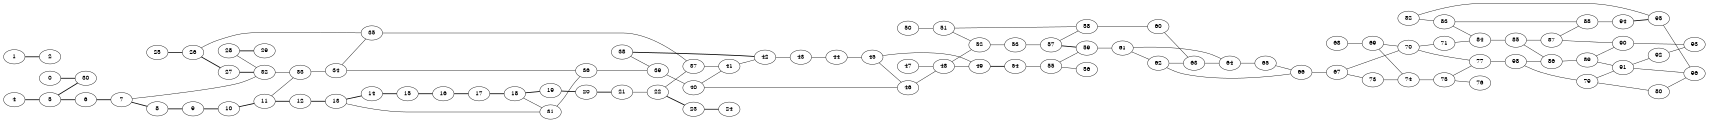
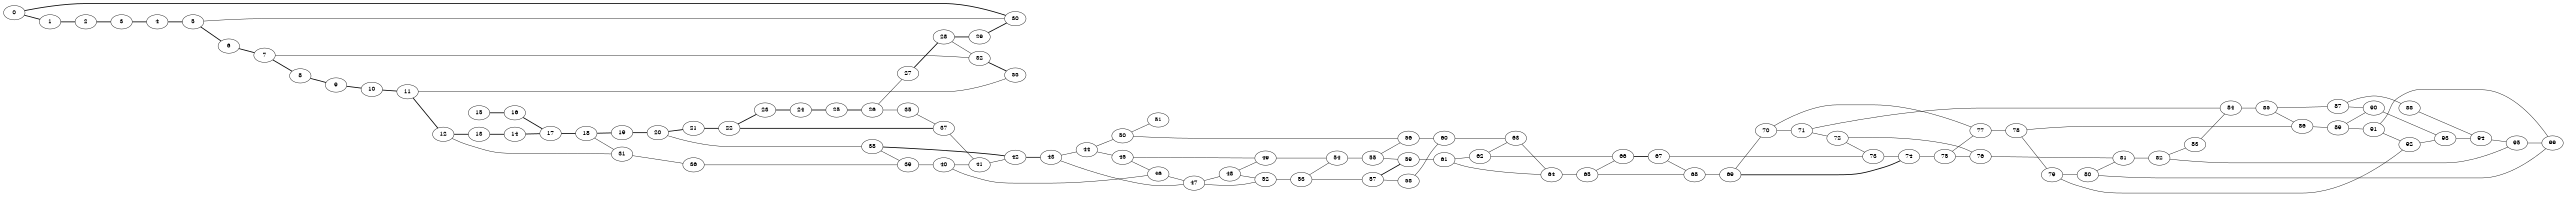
none -> (32, 17)
(1641, 20) -> (2499, 141)
none -> (122, 22)
(1516, 22) -> none
(1015, 27) -> none
none -> (997, 28)
(962, 37) -> (1230, 185)
(783, 57) -> (1033, 157)
(1373, 60) -> (1677, 166)
(211, 62) -> (888, 94)
(1391, 62) -> (1822, 175)
(1516, 62) -> (2016, 131)
(997, 66) -> (1301, 158)
(336, 71) -> none
(247, 72) -> (928, 53)
(282, 72) -> (997, 67)
(1319, 72) -> (1641, 157)
(1695, 73) -> (2553, 143)
(1605, 74) -> (2236, 193)
(926, 77) -> (1176, 179)
(673, 81) -> (837, 128)
(68, 89) -> (604, 19)
(640, 92) -> (711, 128)
(390, 94) -> (533, 134)
none -> (819, 110)
(443, 112) -> (531, 153)
none -> (1265, 138)
none -> (1426, 138)
none -> (1838, 138)
none -> (2463, 139)
none -> (1105, 143)
none -> (764, 147)
none -> (2124, 158)
none -> (1319, 169)
none -> (1641, 175)
none -> (1127, 181)
